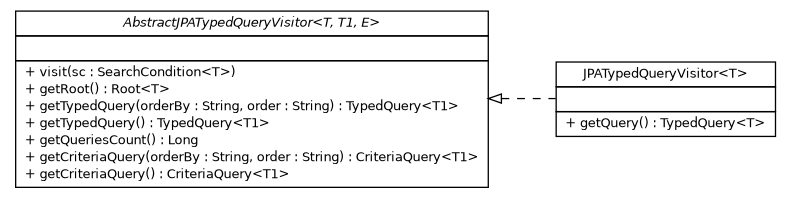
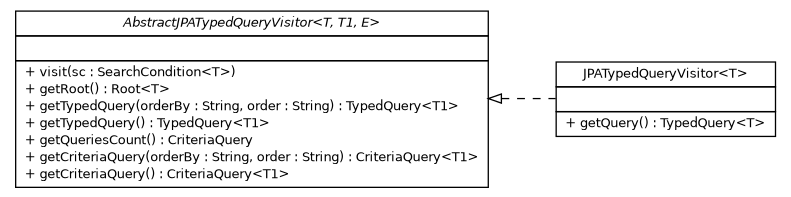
(112, 140) -> (139, 140)
